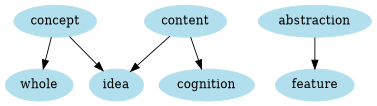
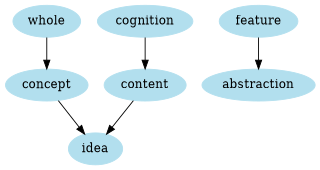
(48, 49) -> (47, 49)
(195, 49) -> (145, 49)
(315, 49) -> (259, 49)
